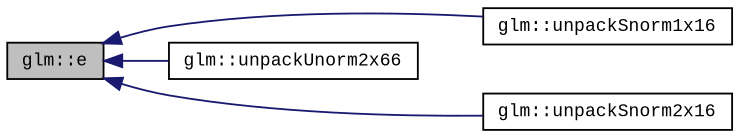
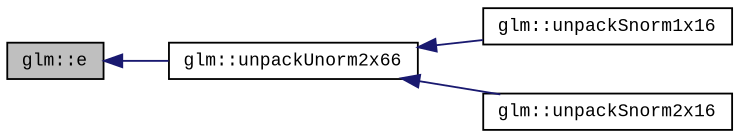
(301, 15) -> (460, 43)
(301, 110) -> (460, 88)
